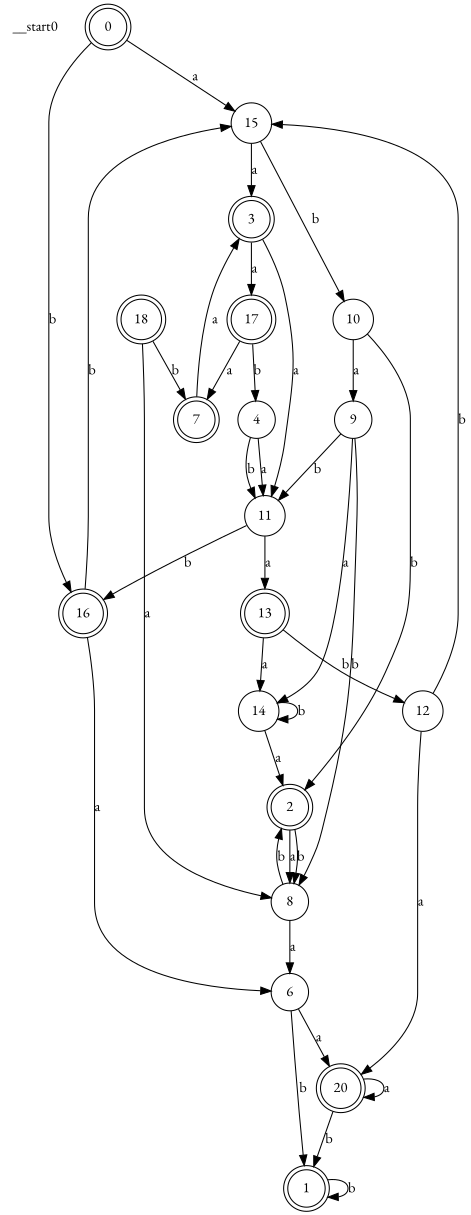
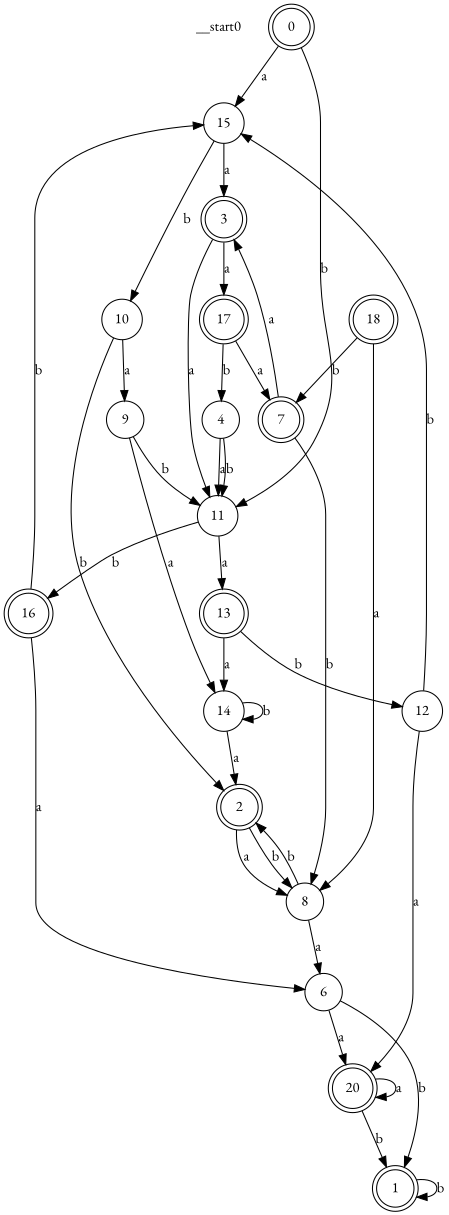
(49, 308) -> (321, 291)
(351, 660) -> (326, 653)
